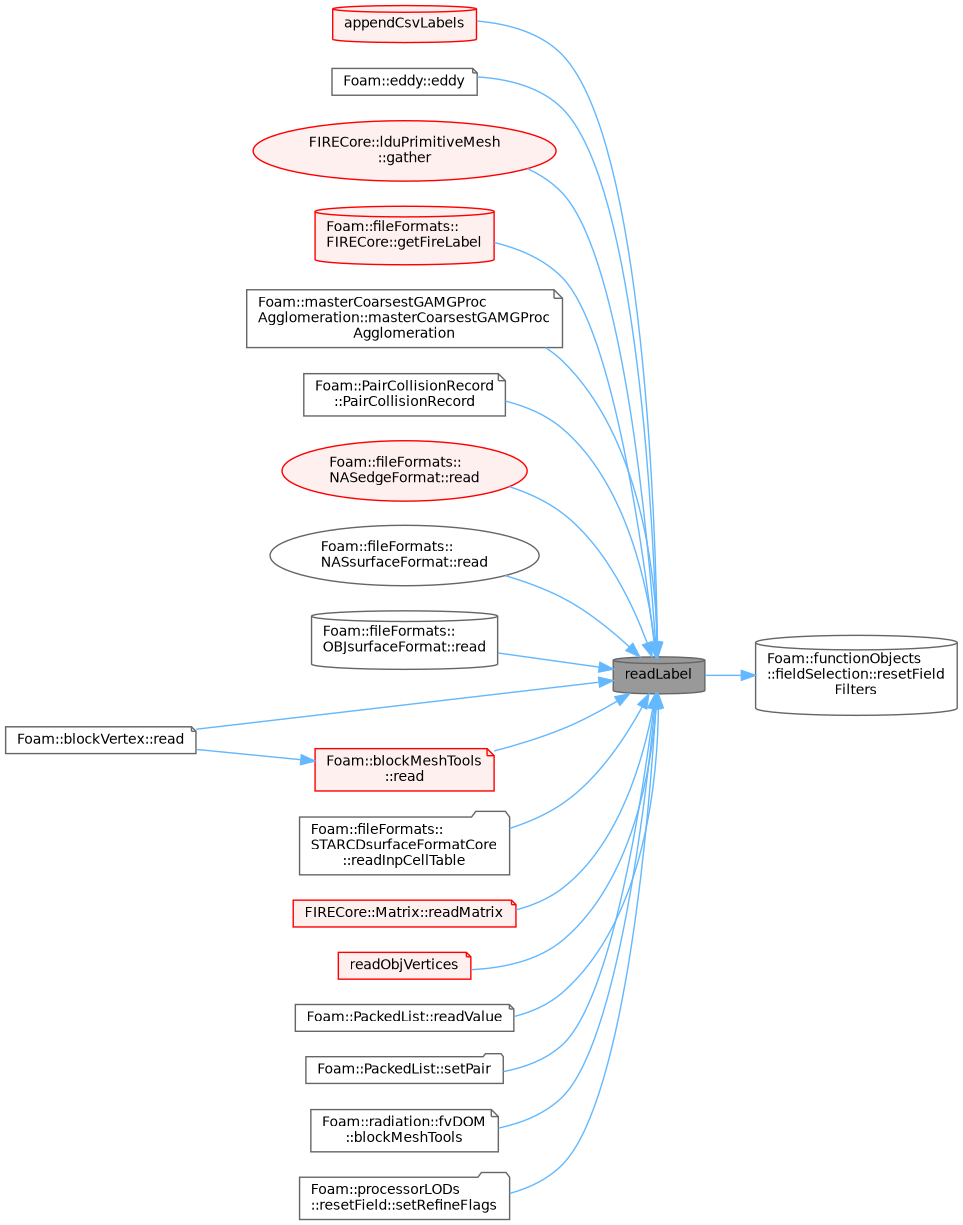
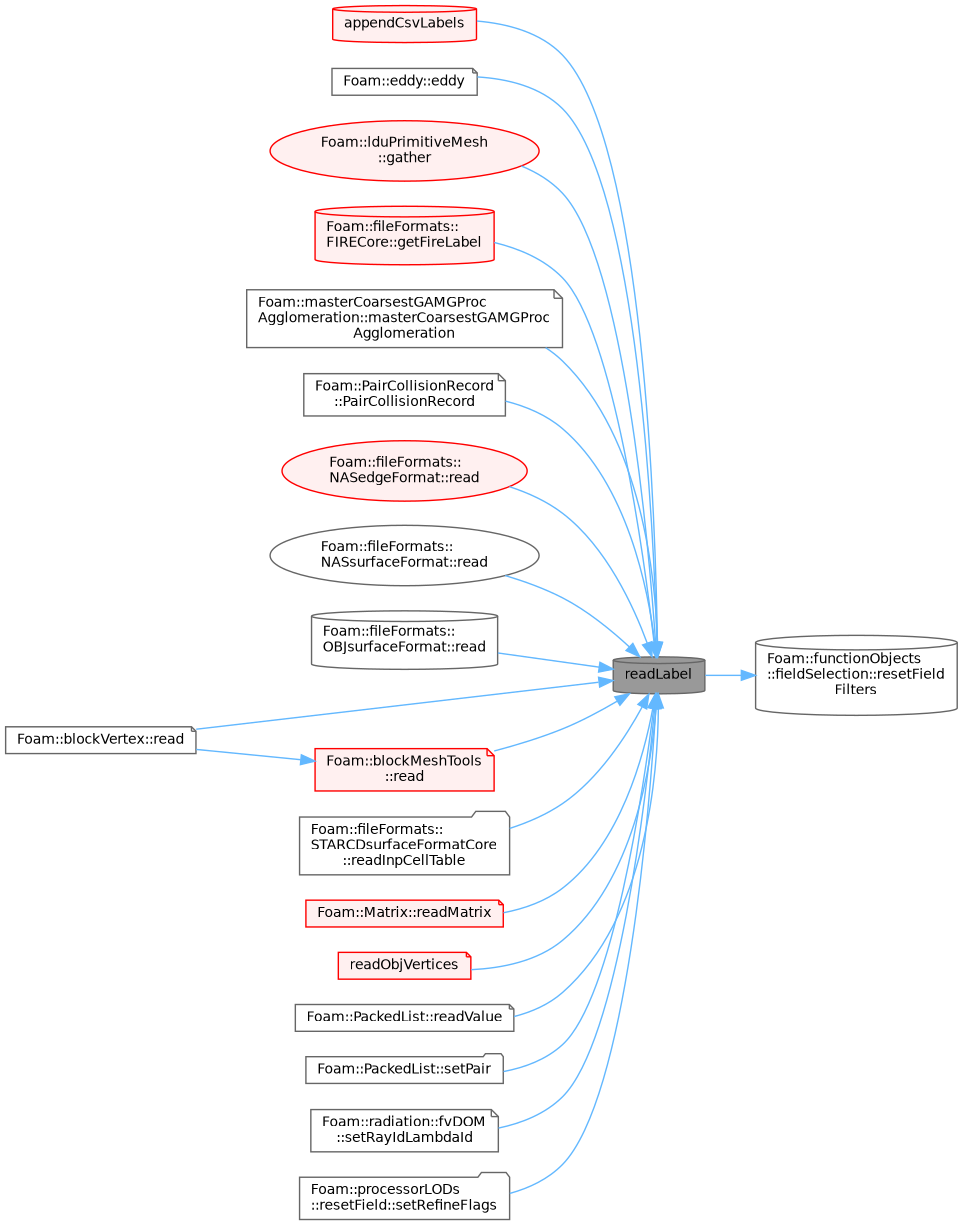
(405, 151) -> (405, 151)
(405, 914) -> (405, 914)
(405, 1131) -> (405, 1131)
